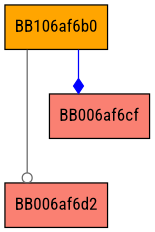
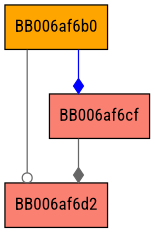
(56, 27) -> (56, 27)
none -> (78, 153)
